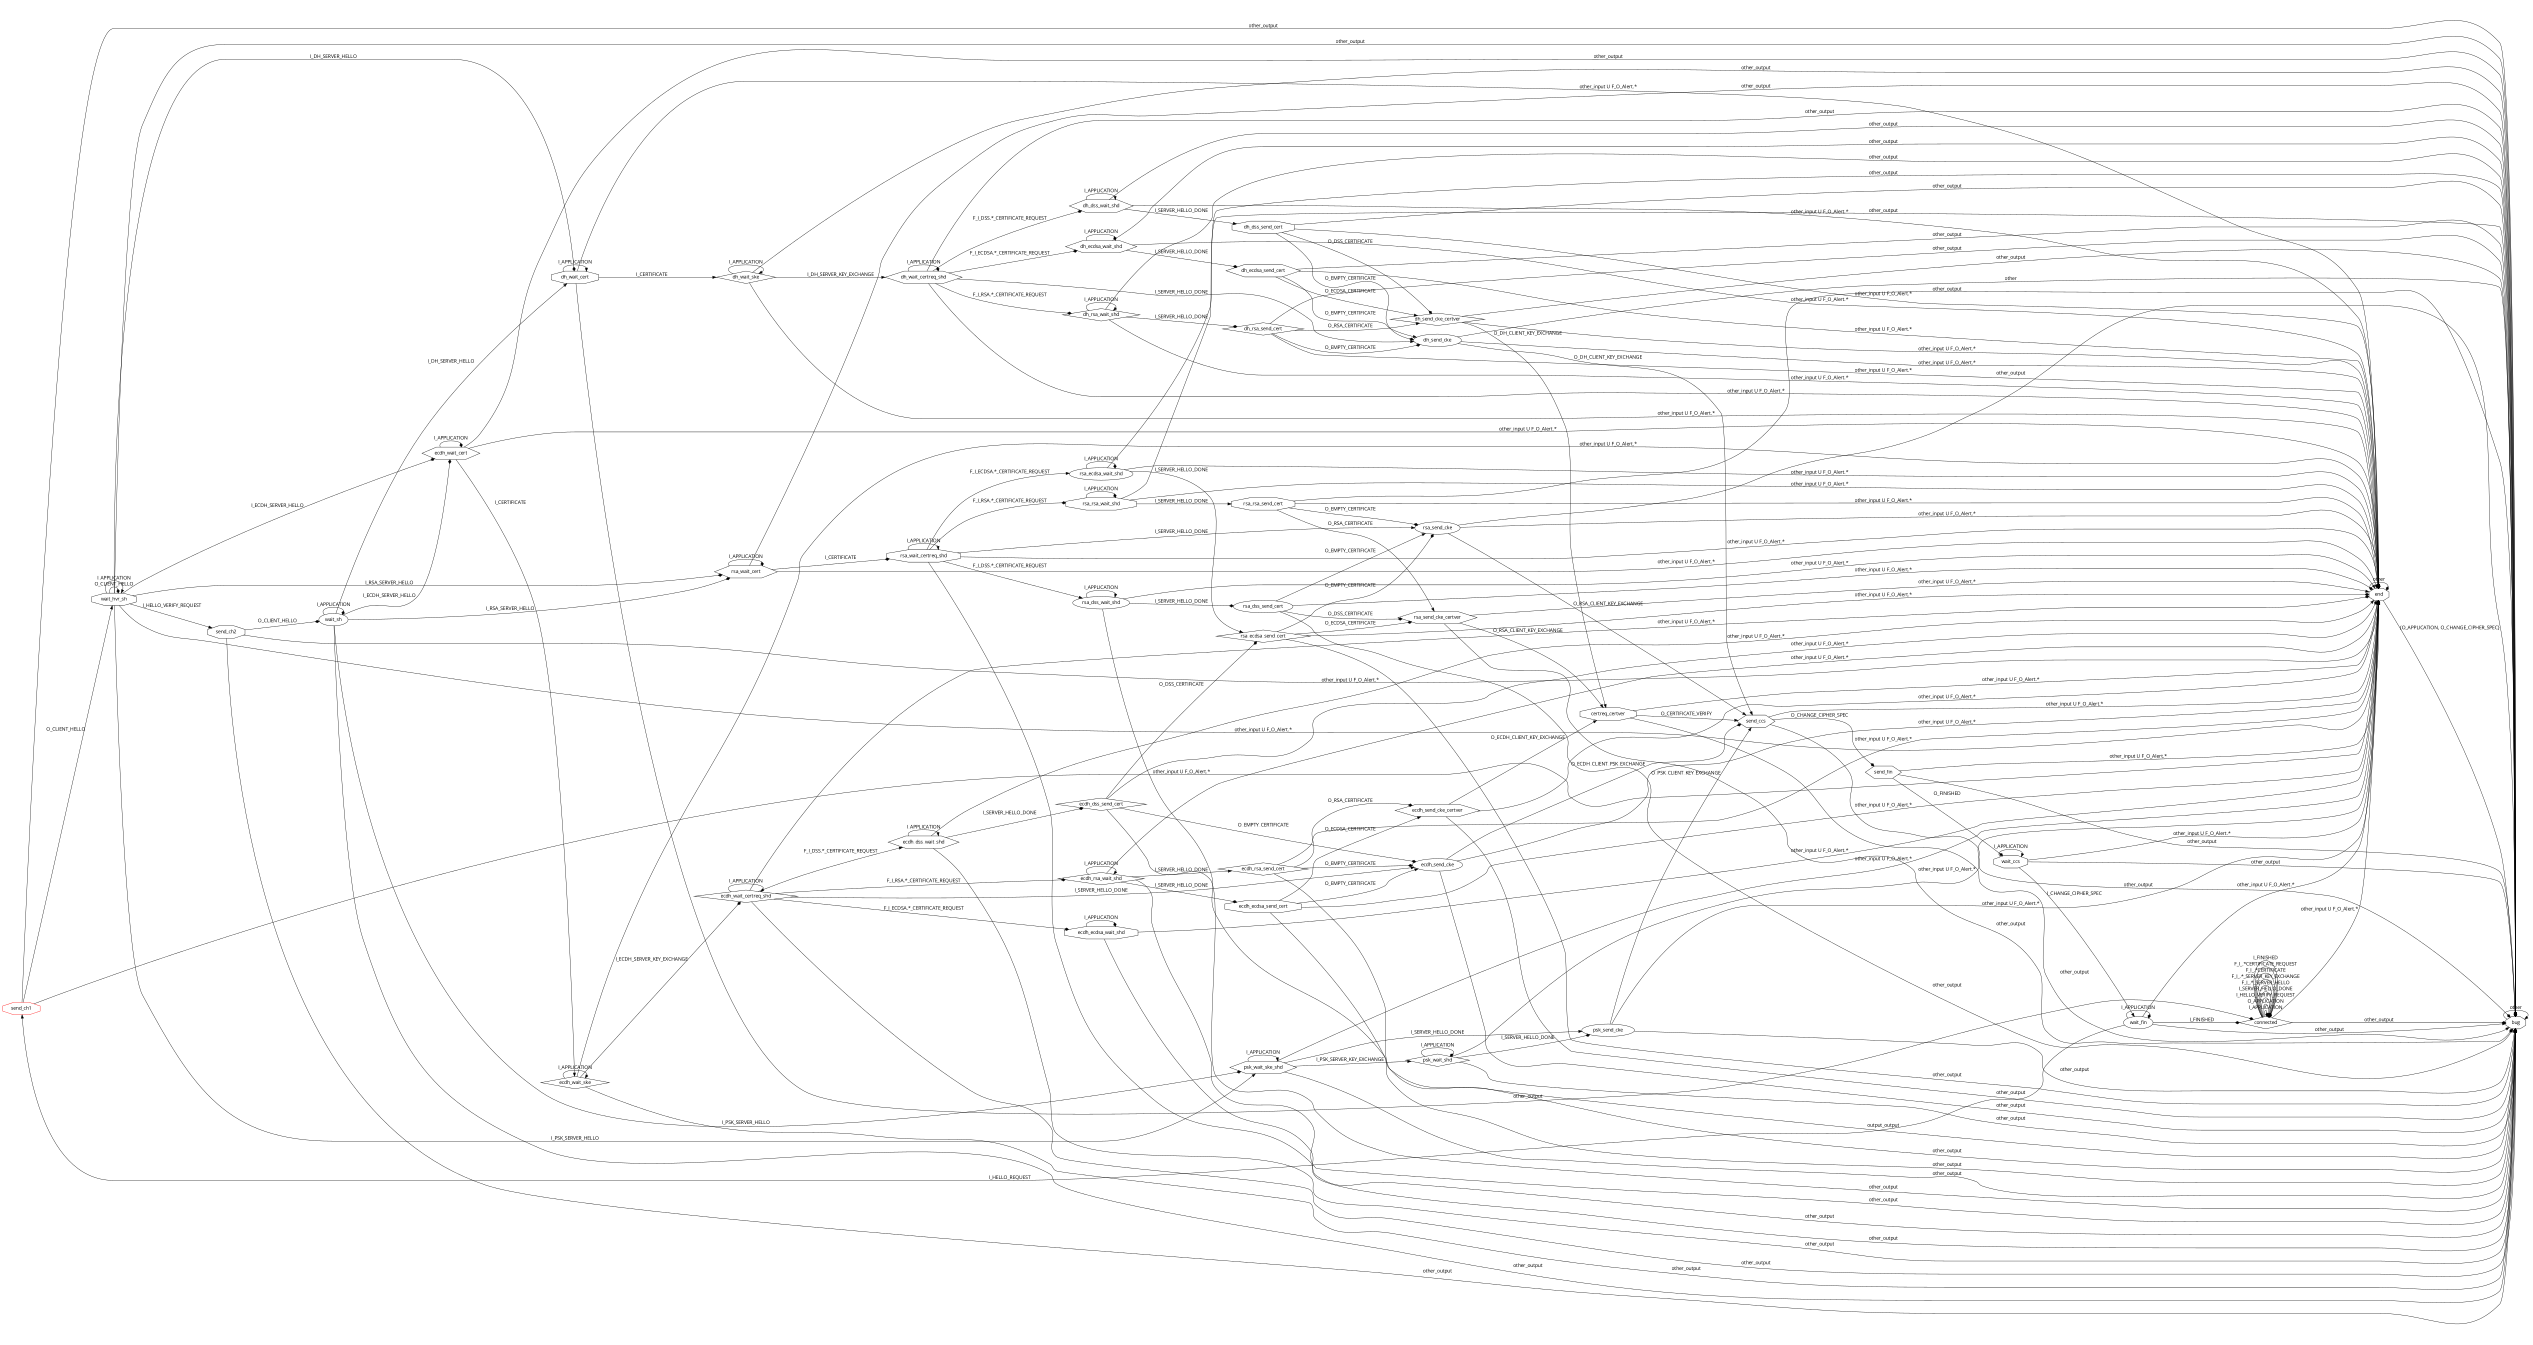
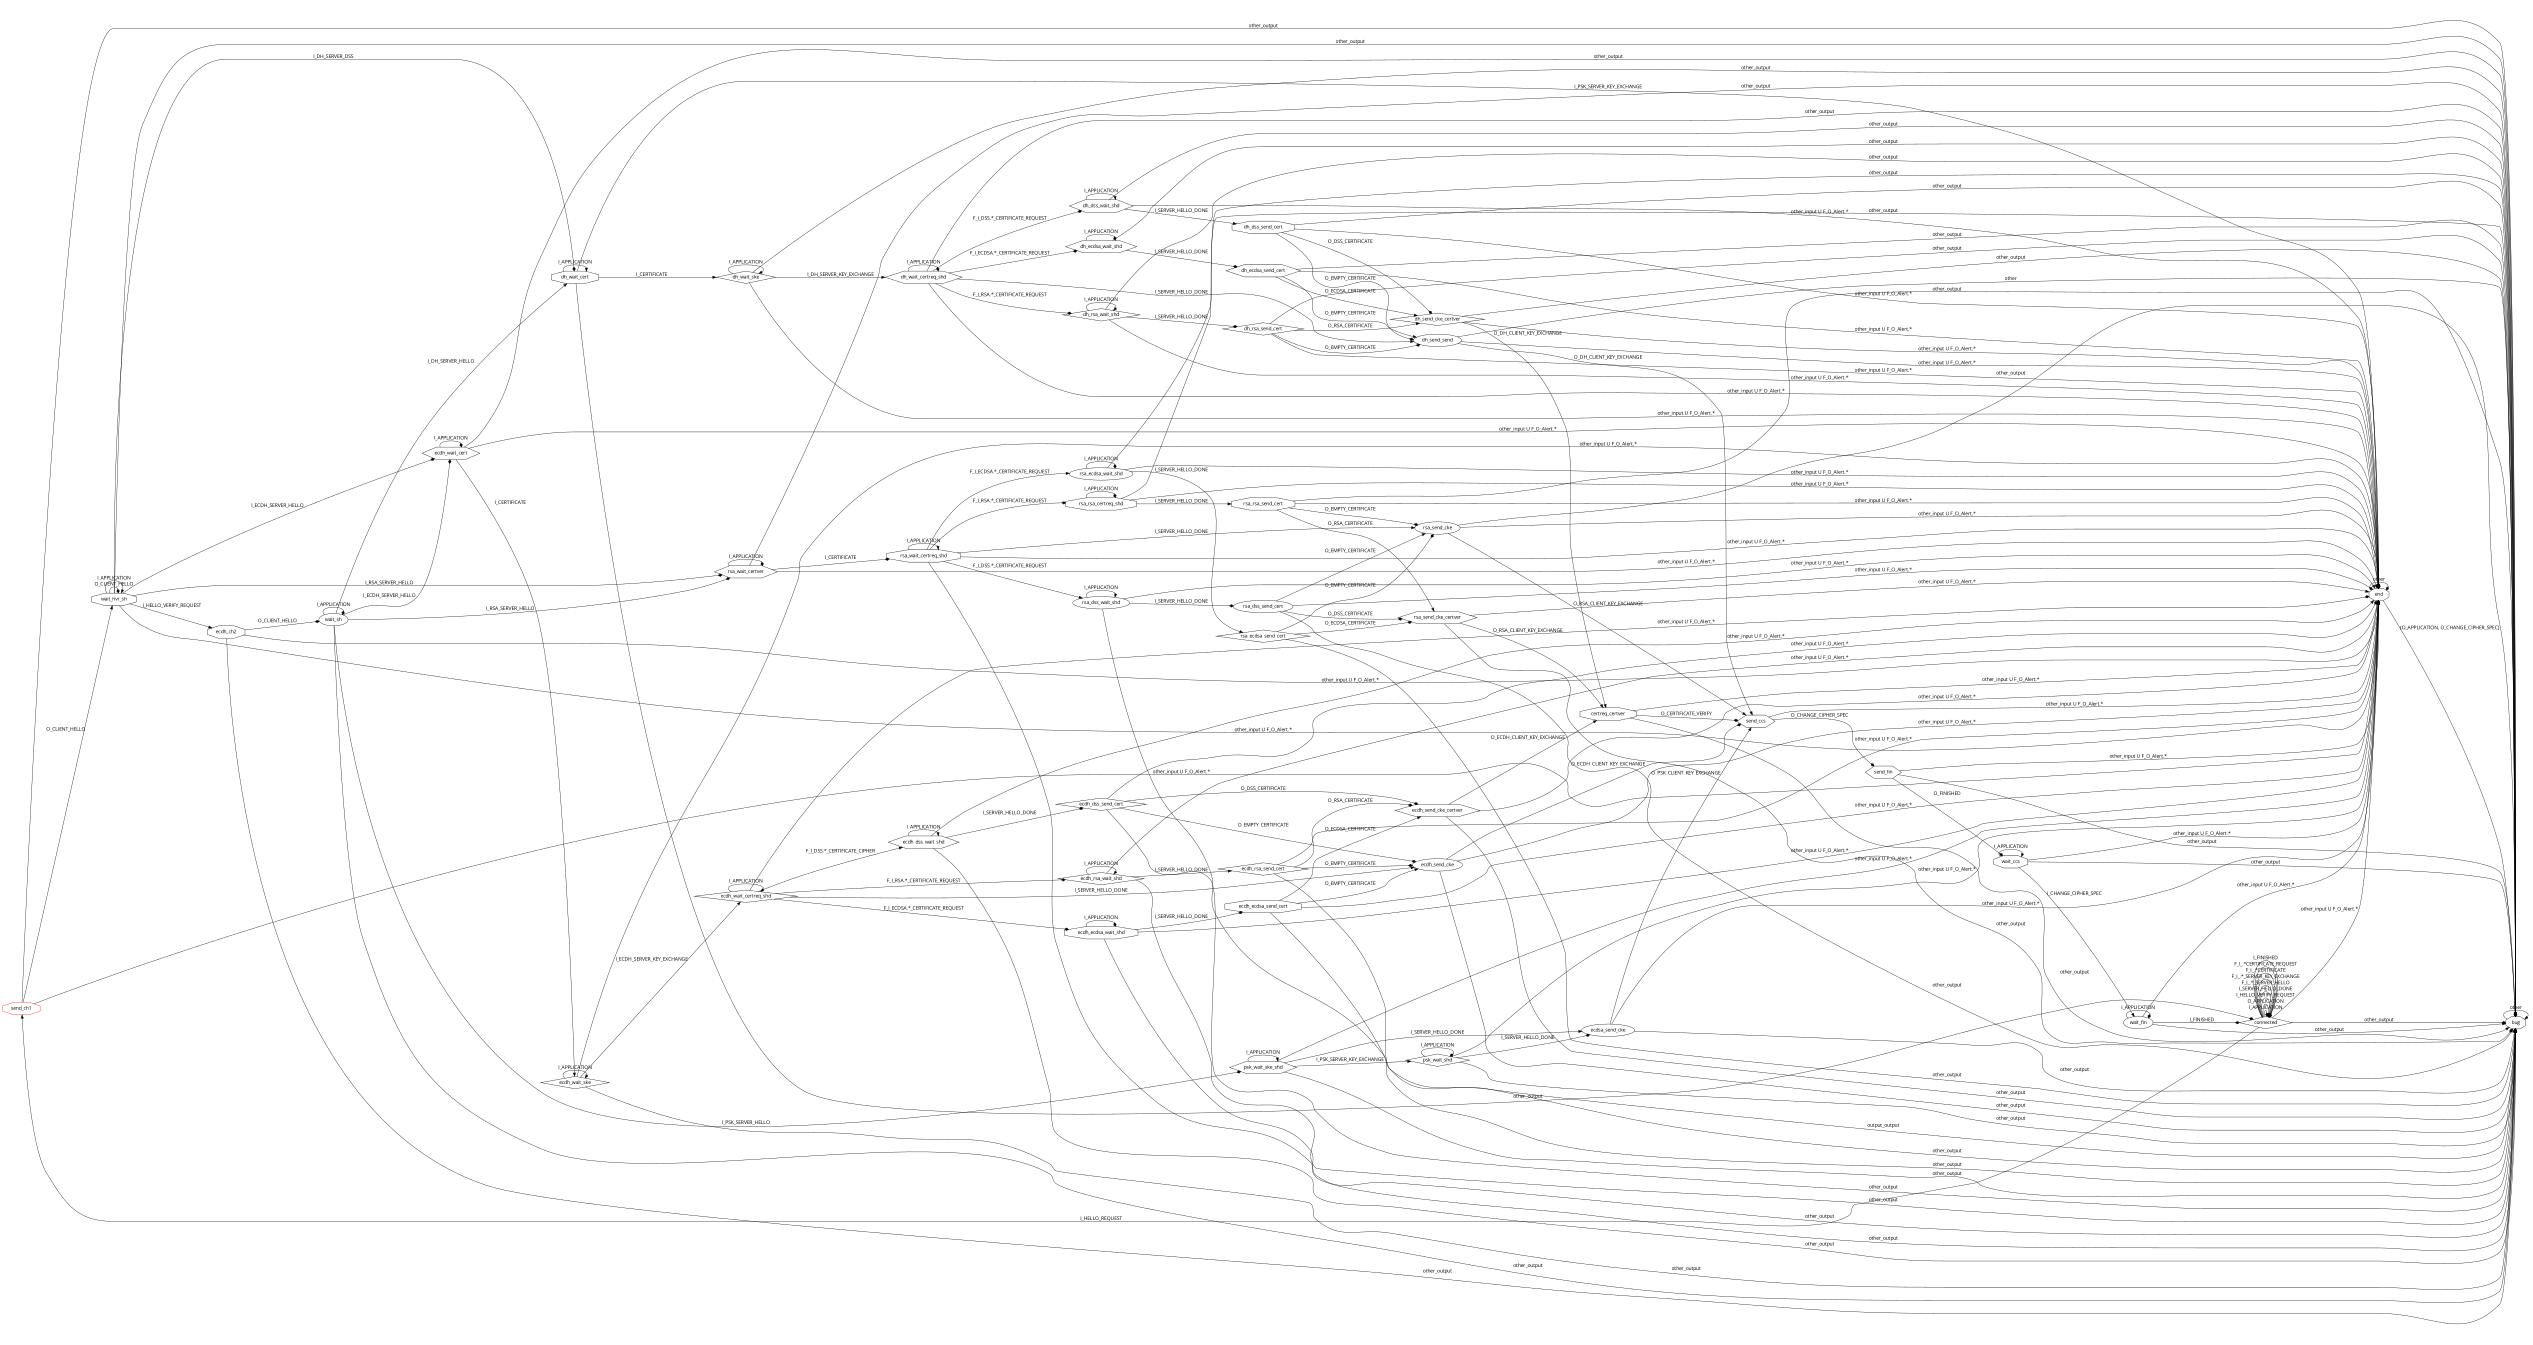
(333, 57) -> (333, 57)
(1608, 87) -> (1608, 87)
(1861, 306) -> none
(1437, 340) -> (1437, 340)
(1101, 504) -> (1101, 504)
(746, 572) -> (746, 572)
(1835, 602) -> none
(226, 632) -> (226, 632)
(1685, 718) -> (1685, 718)
(1177, 719) -> (1270, 791)
(1608, 764) -> (1608, 764)
(841, 851) -> (841, 851)
(2116, 887) -> none
(1185, 893) -> (1187, 923)
(659, 991) -> (659, 991)
(1608, 1030) -> (1608, 1030)
(477, 1141) -> none
(1037, 1180) -> (1089, 1221)
(1681, 1261) -> none
